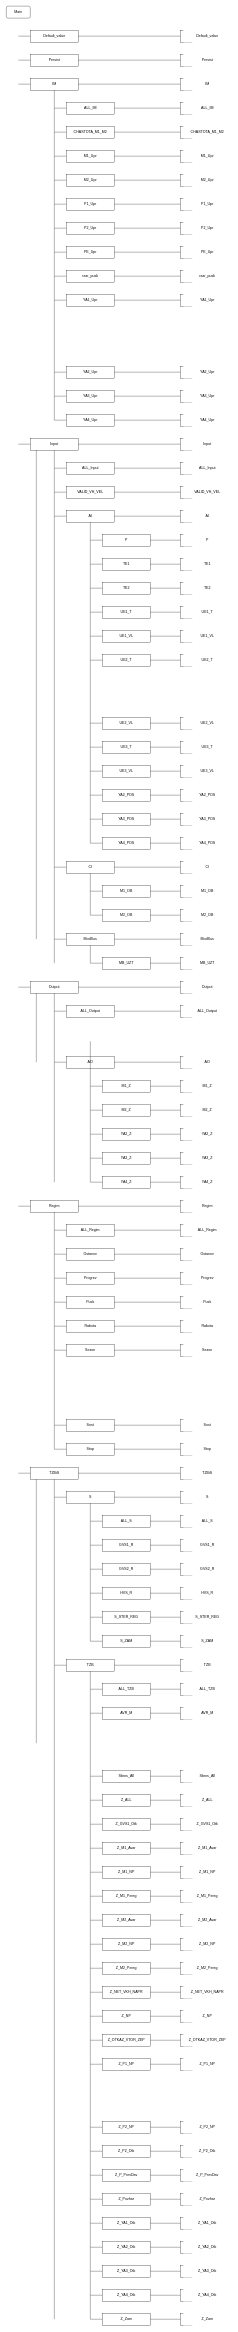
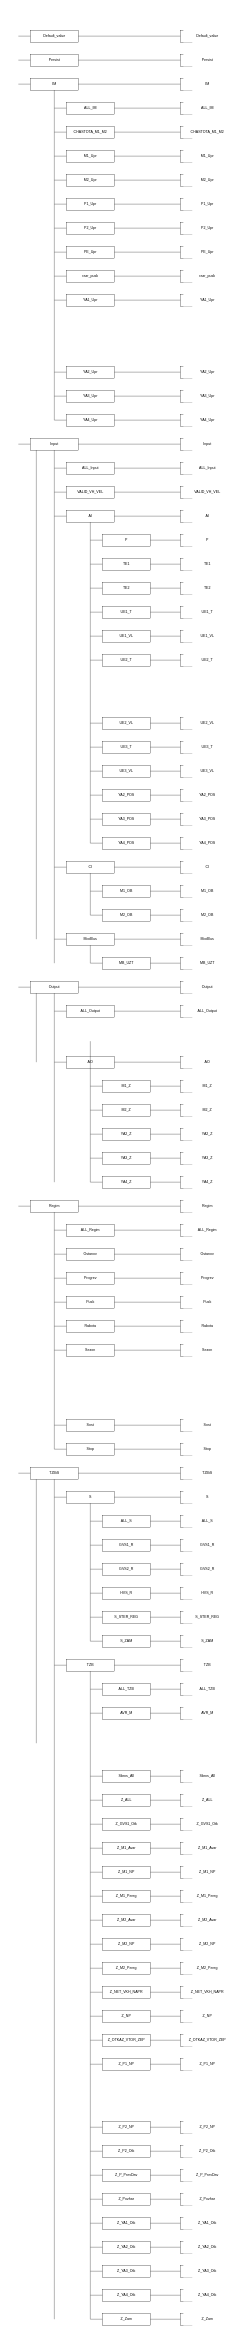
(18, 12) -> none
